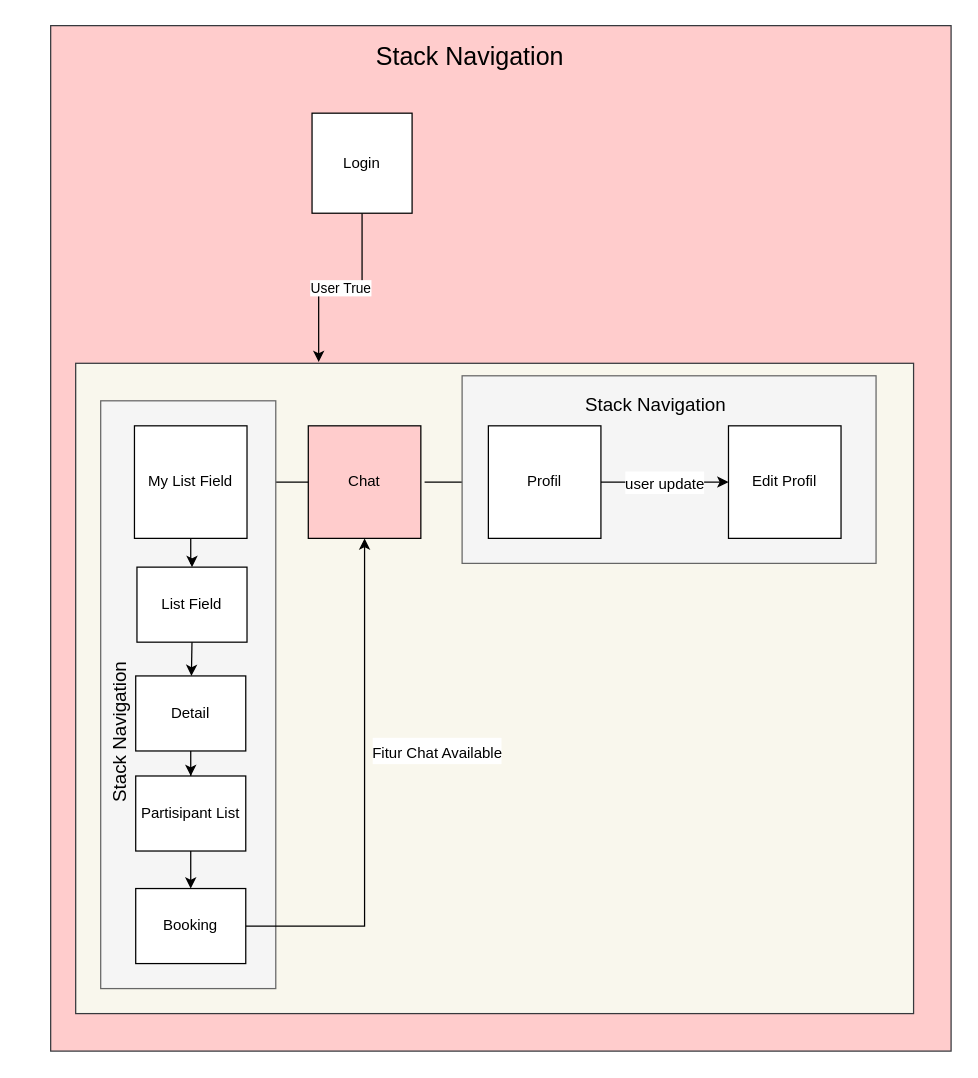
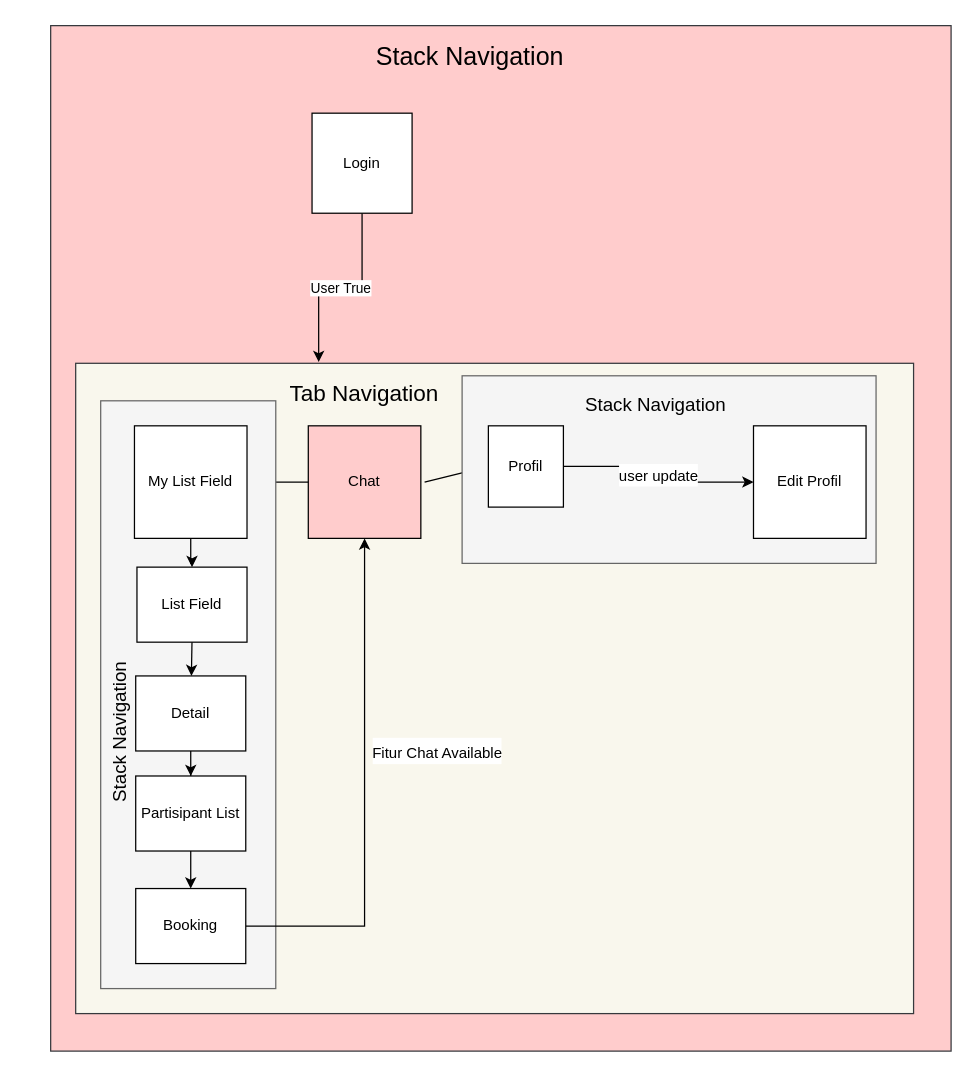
none -> (364, 394)
(544, 482) -> (526, 466)
(784, 482) -> (809, 482)
